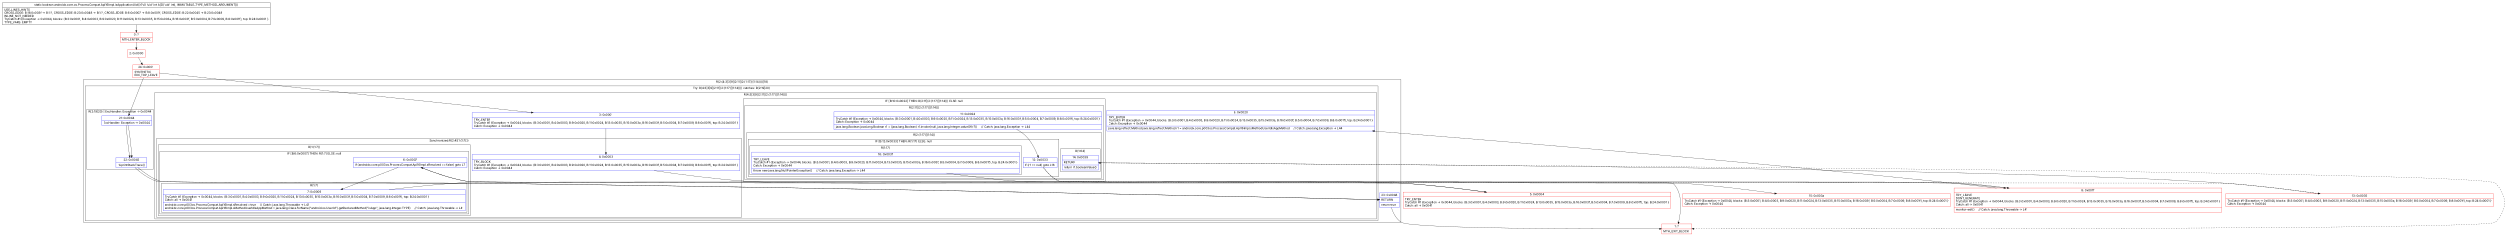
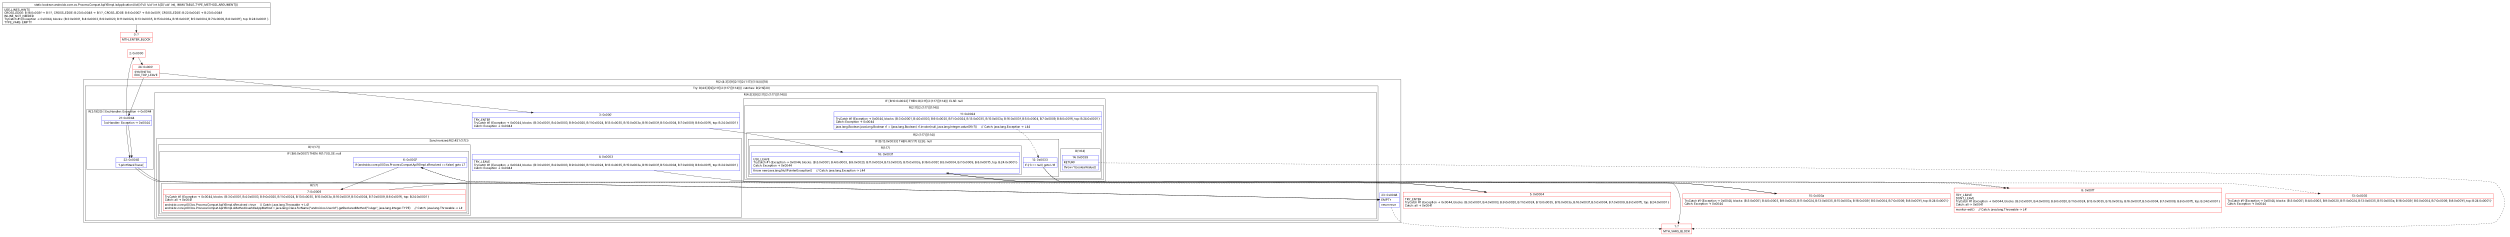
(136, 45) -> (127, 89)
(1241, 121) -> none
(1030, 140) -> (1030, 140)
(606, 141) -> (772, 138)
(762, 159) -> (762, 159)
(482, 162) -> (482, 162)
(131, 165) -> (131, 165)
(1040, 165) -> (1040, 165)
(1080, 167) -> (1080, 167)
(1741, 169) -> none
none -> (1363, 182)
(1211, 183) -> (1211, 183)
(1968, 198) -> (1965, 198)
(314, 200) -> (314, 200)
(1387, 200) -> (1386, 200)
(1521, 228) -> (1521, 228)
(1676, 231) -> (1677, 231)
